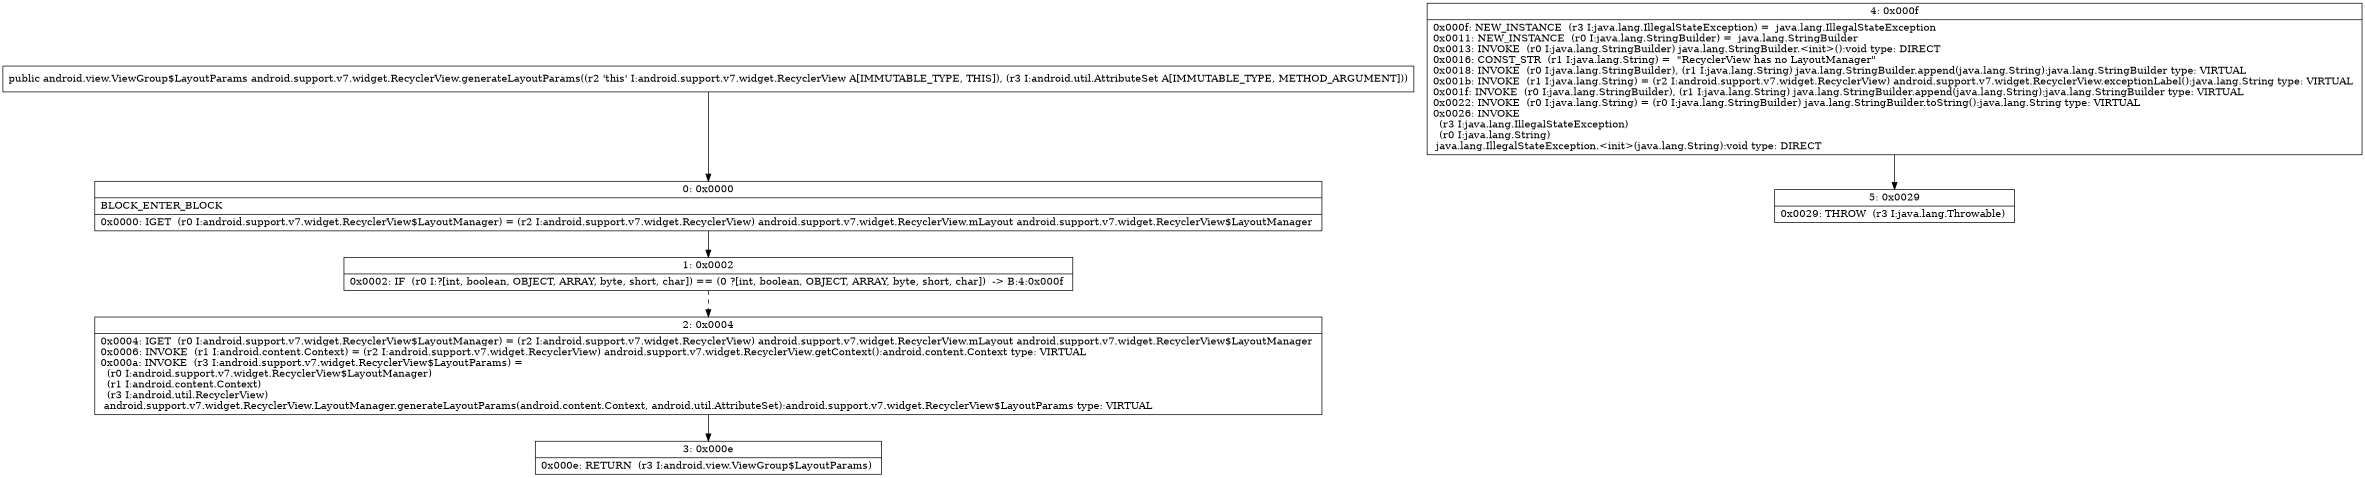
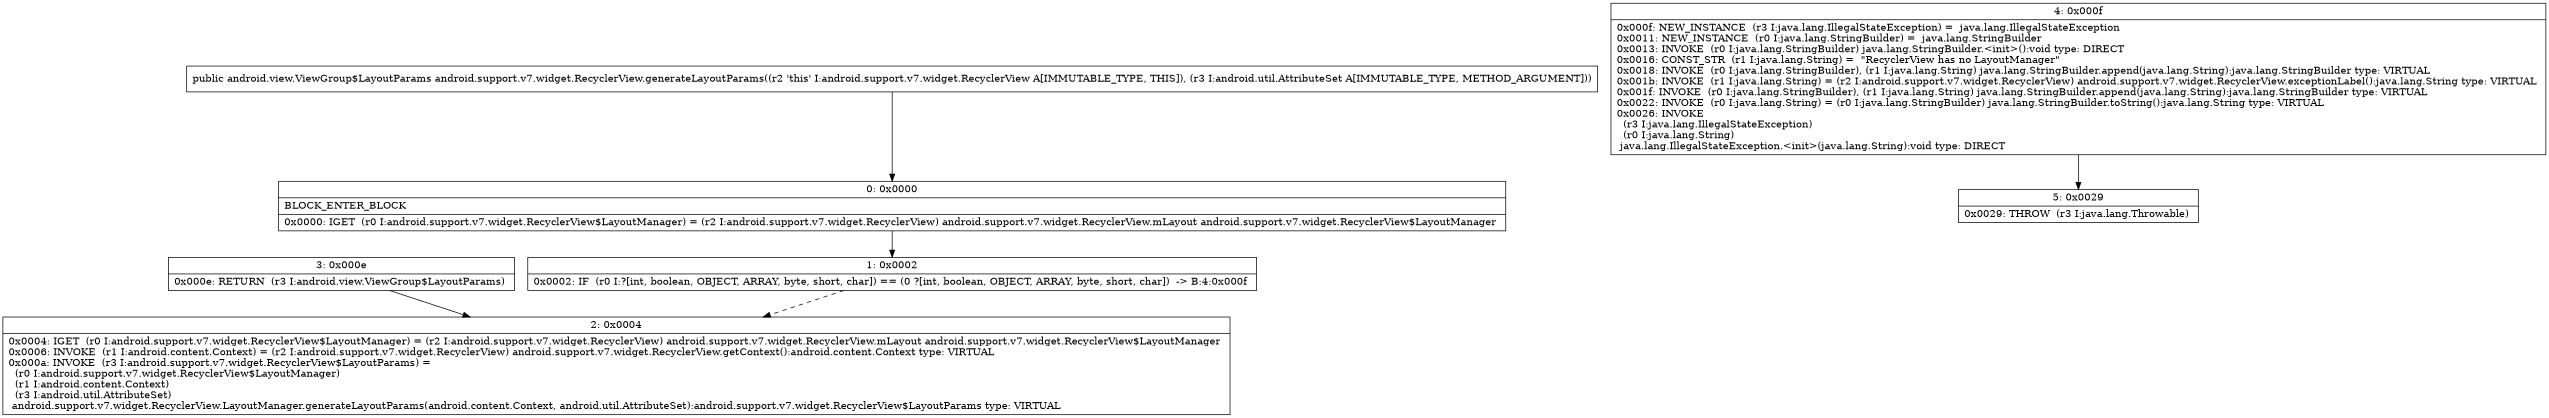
(185, 395) -> (90, 395)
(708, 424) -> (426, 303)
